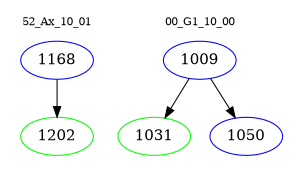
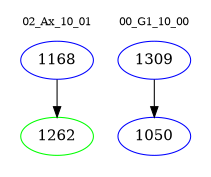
(57, 23) -> (57, 23)
(200, 60) -> (154, 60)
(57, 136) -> (57, 136)
(154, 136) -> none
